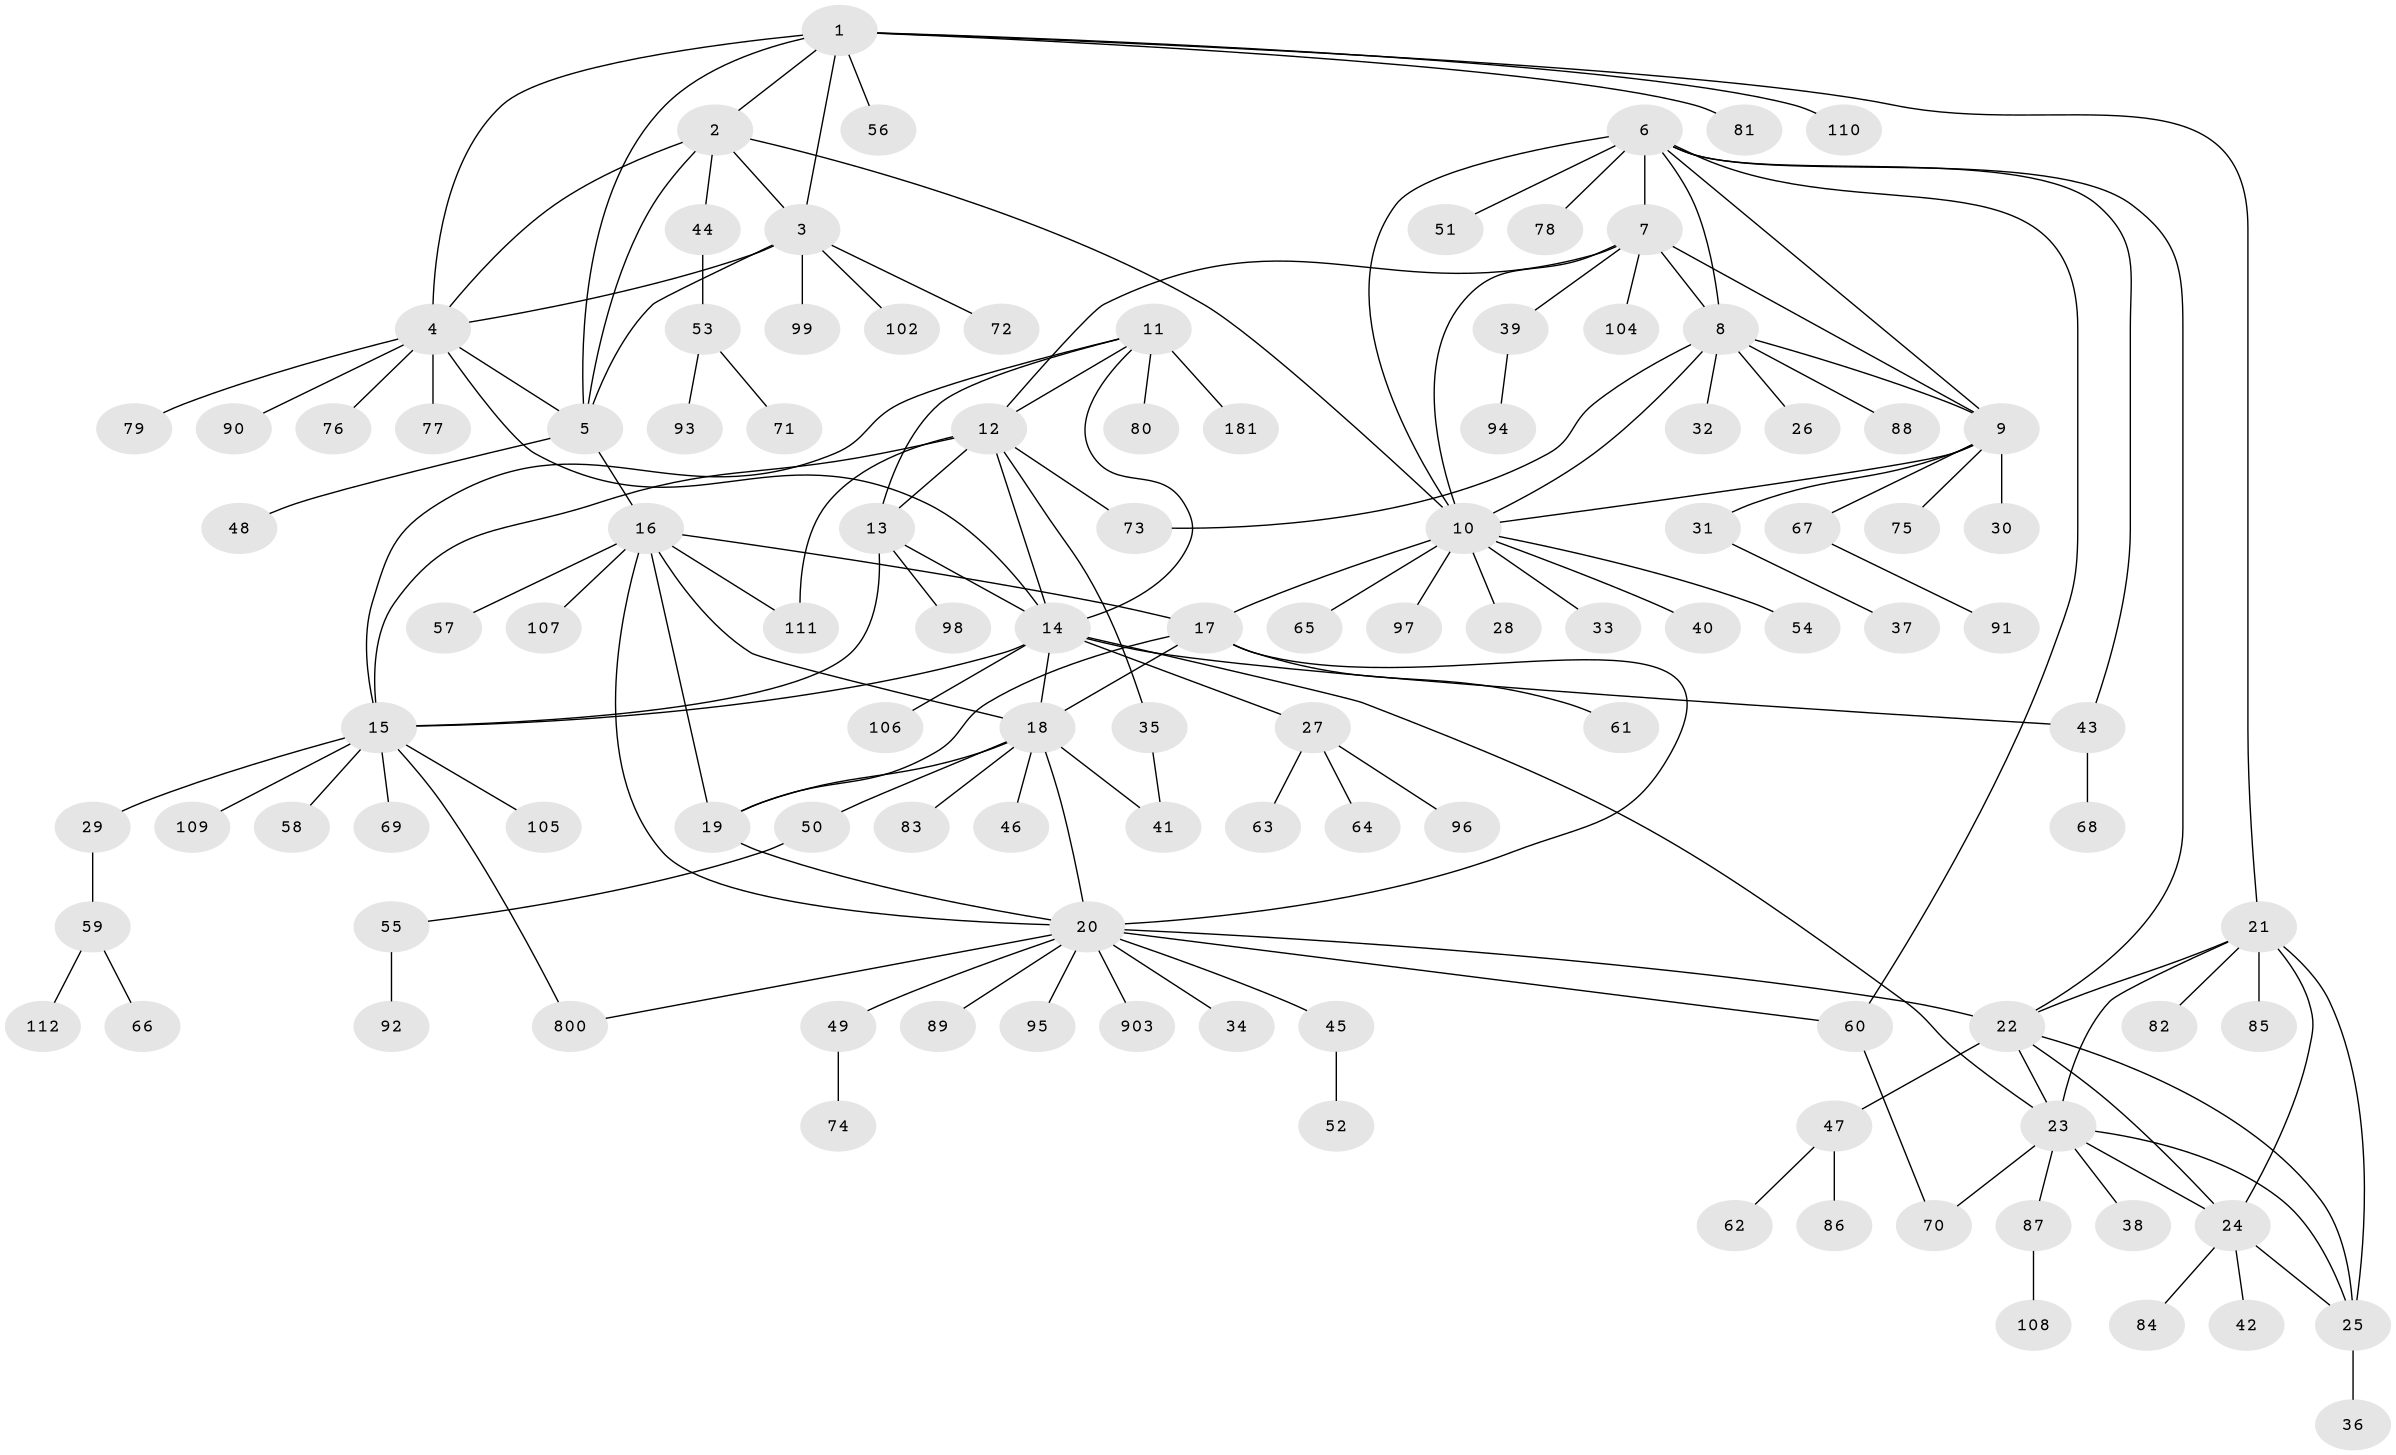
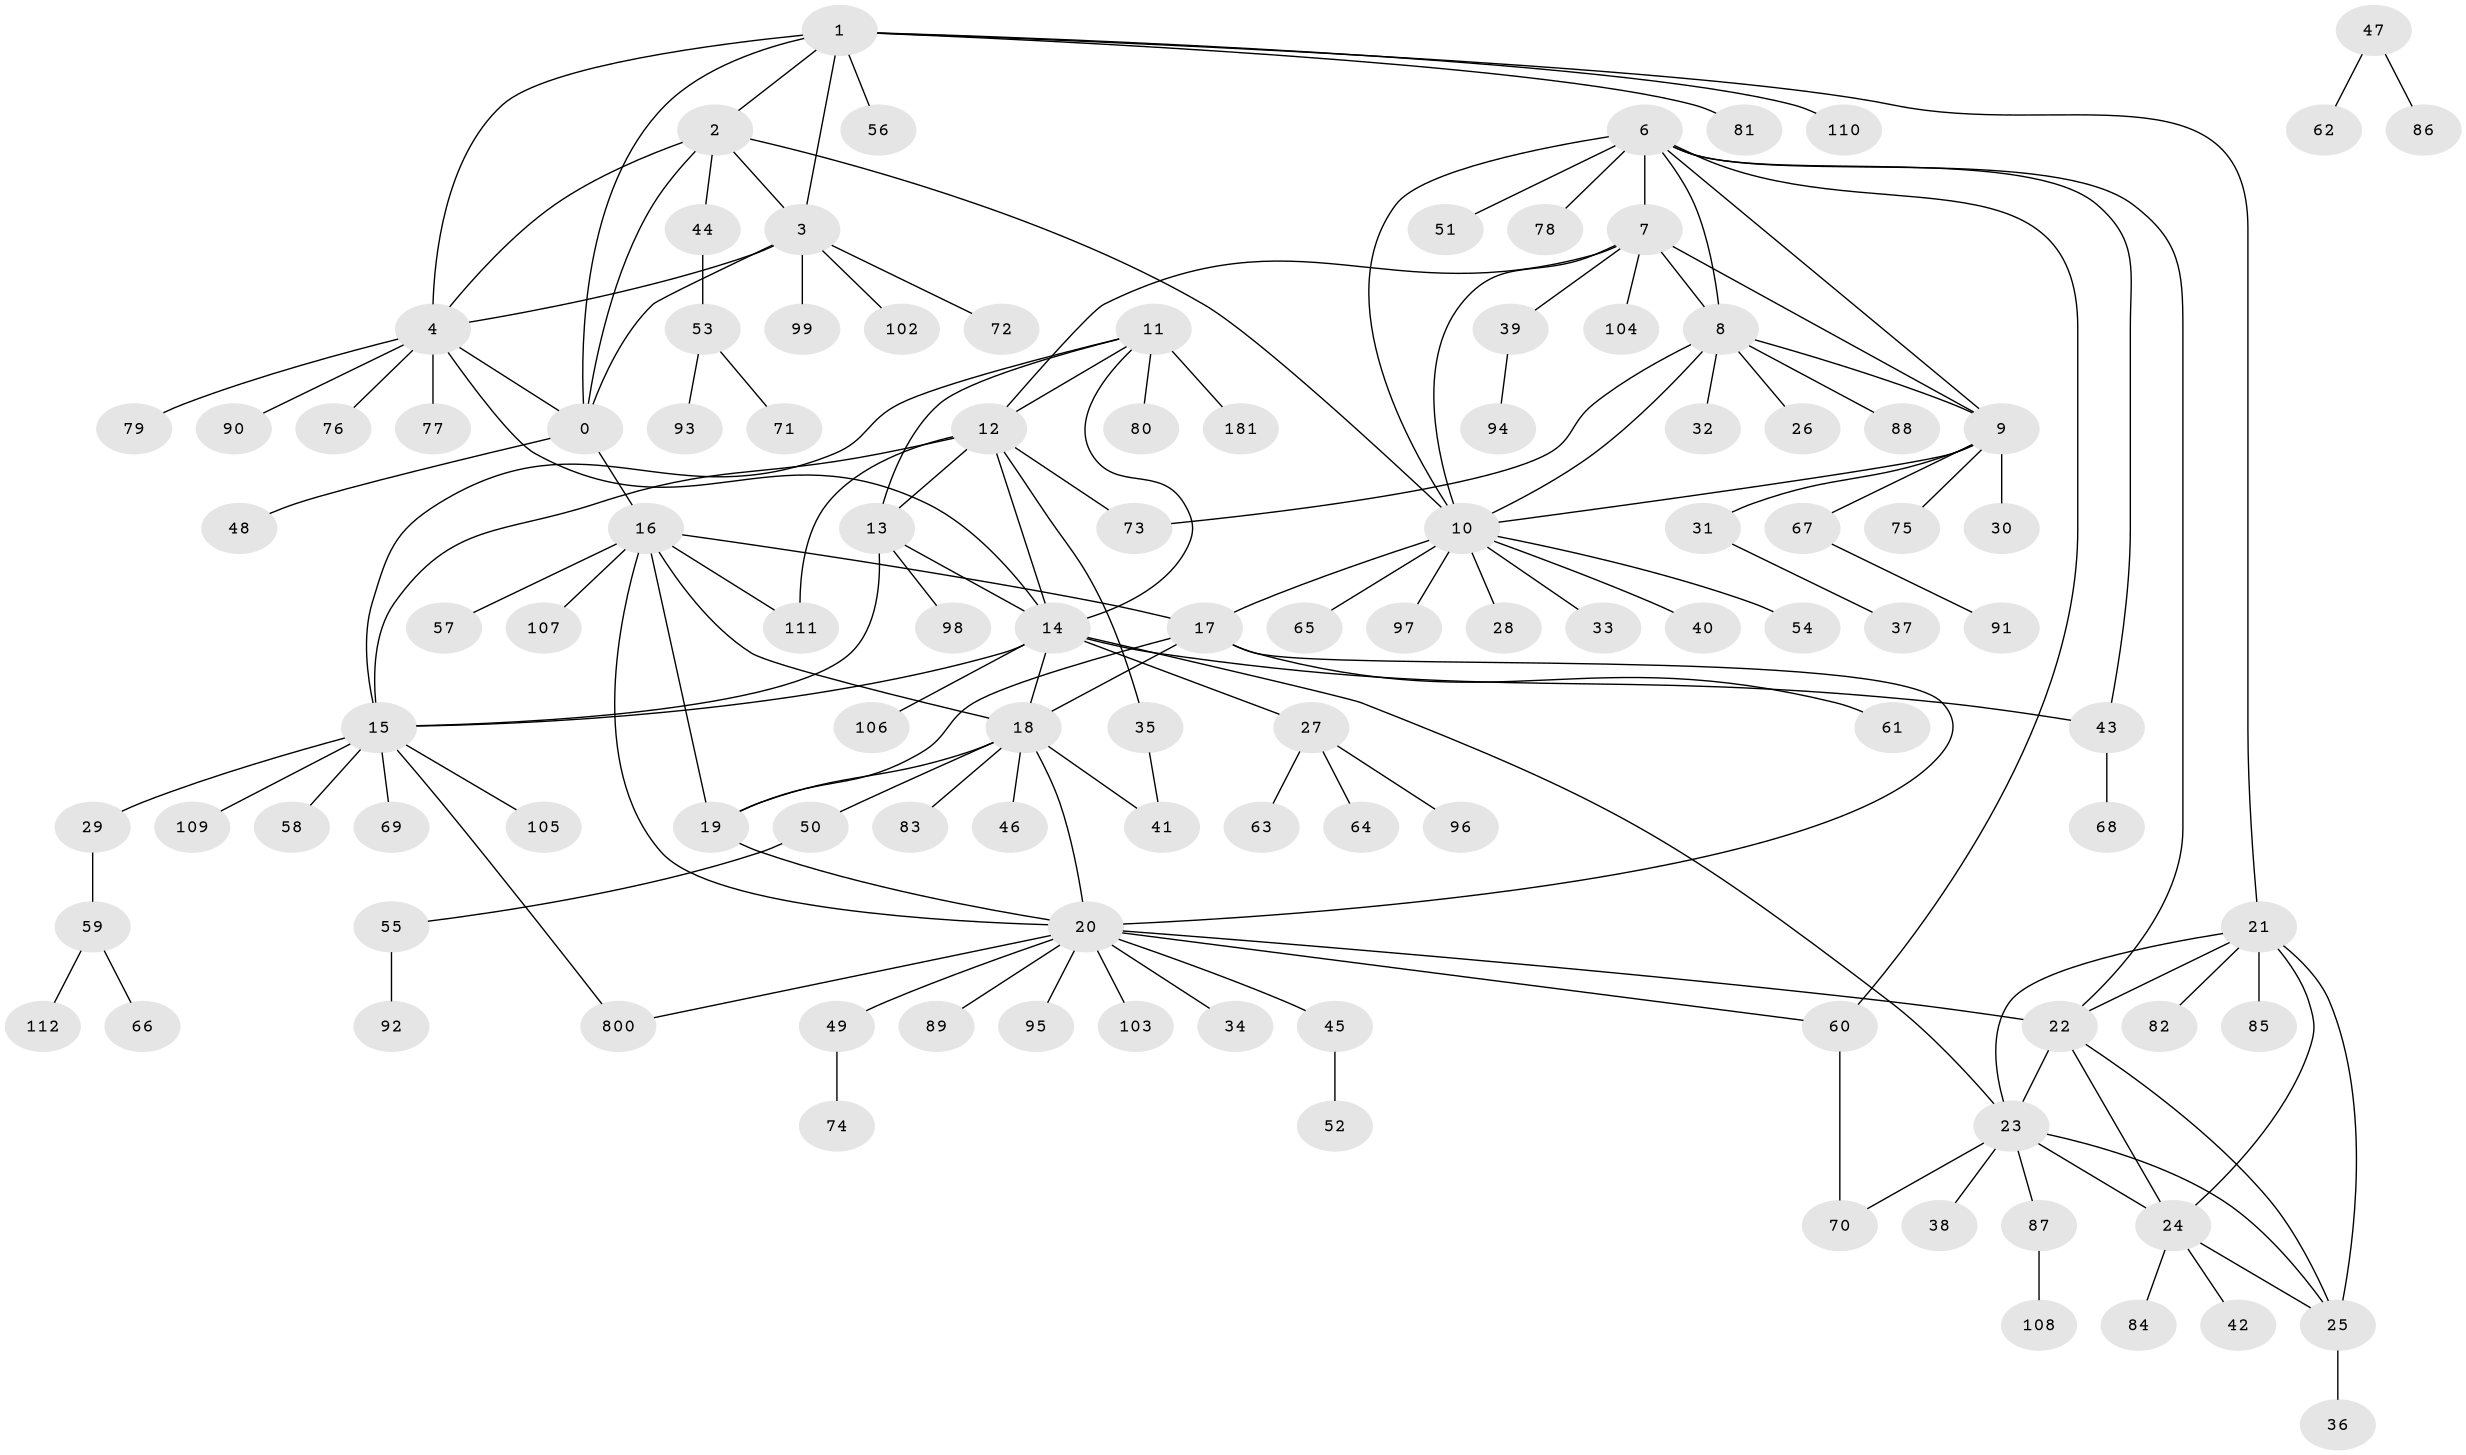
(585, 429) -> (585, 429)
(1137, 1026) -> (1136, 1026)
(1921, 1076) -> none
